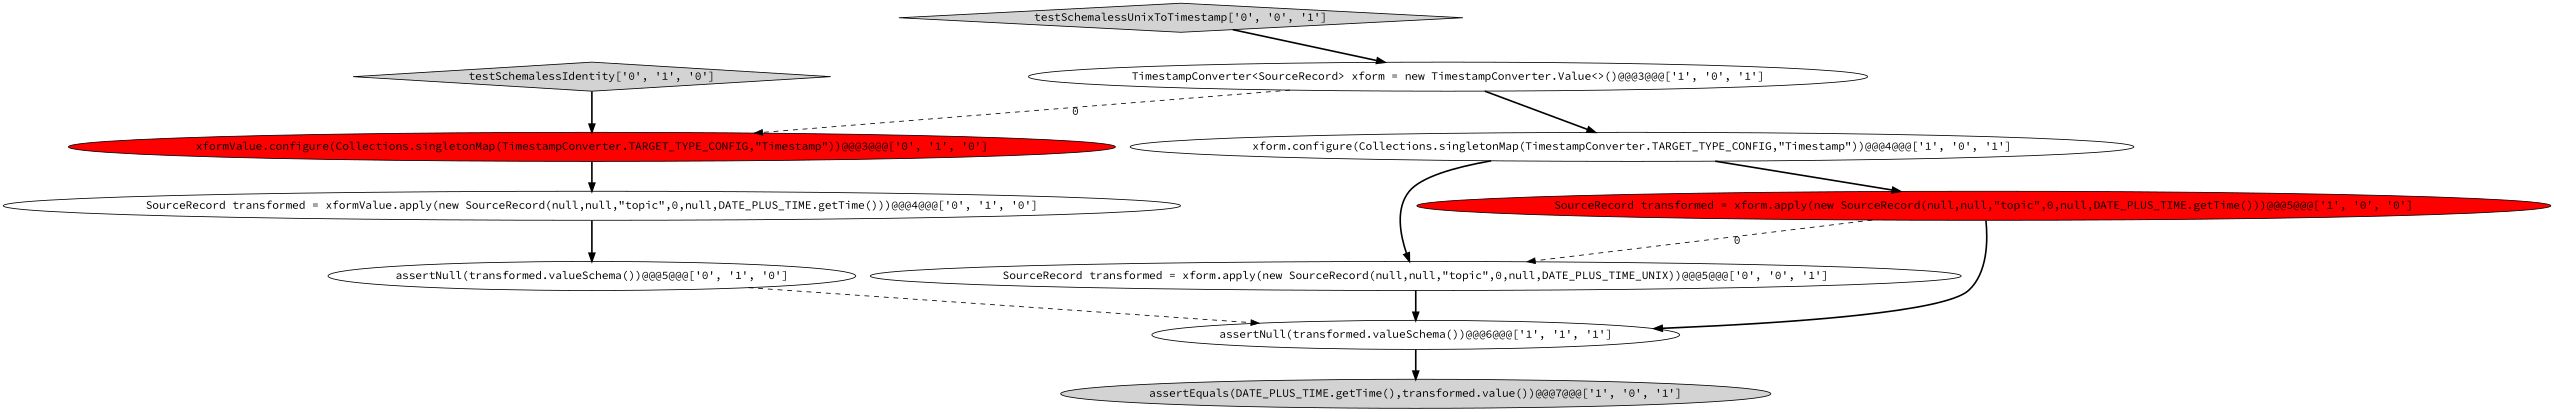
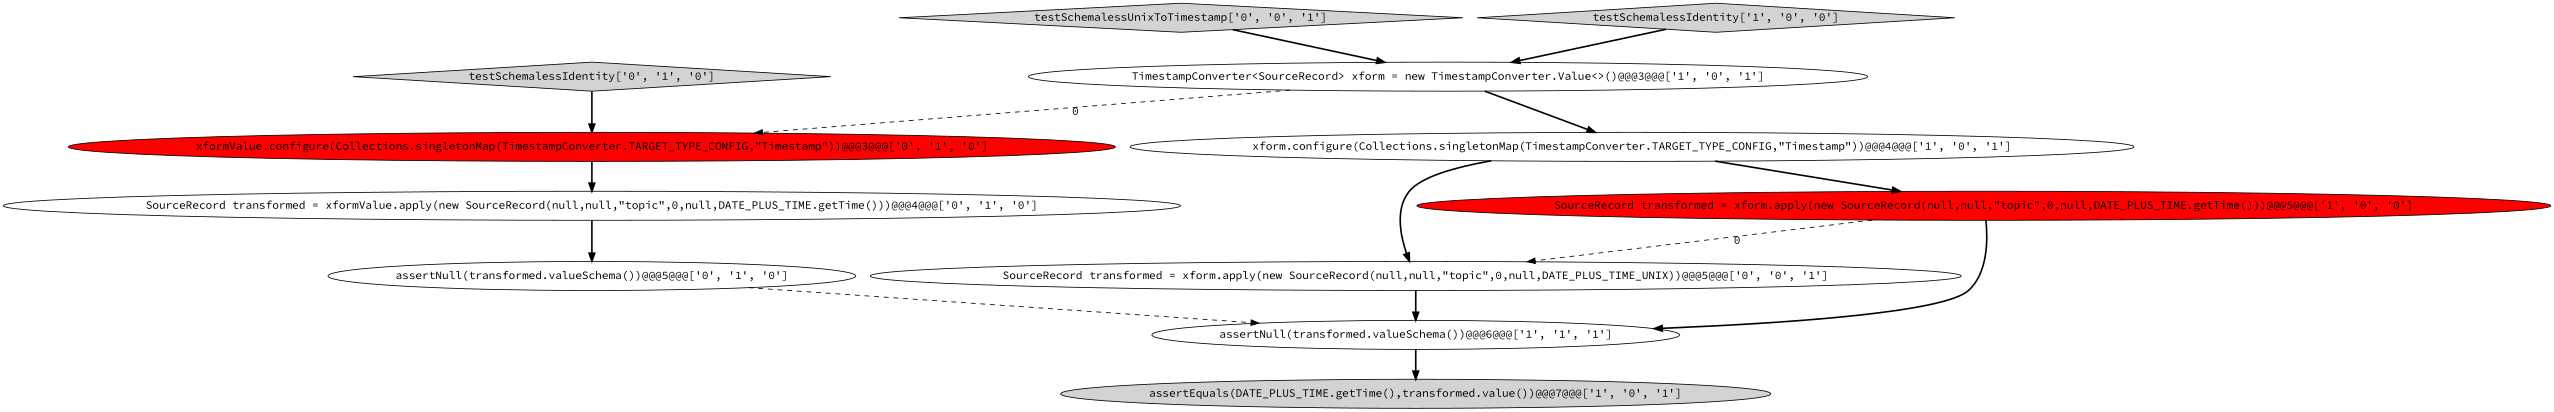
none -> (1716, 18)
